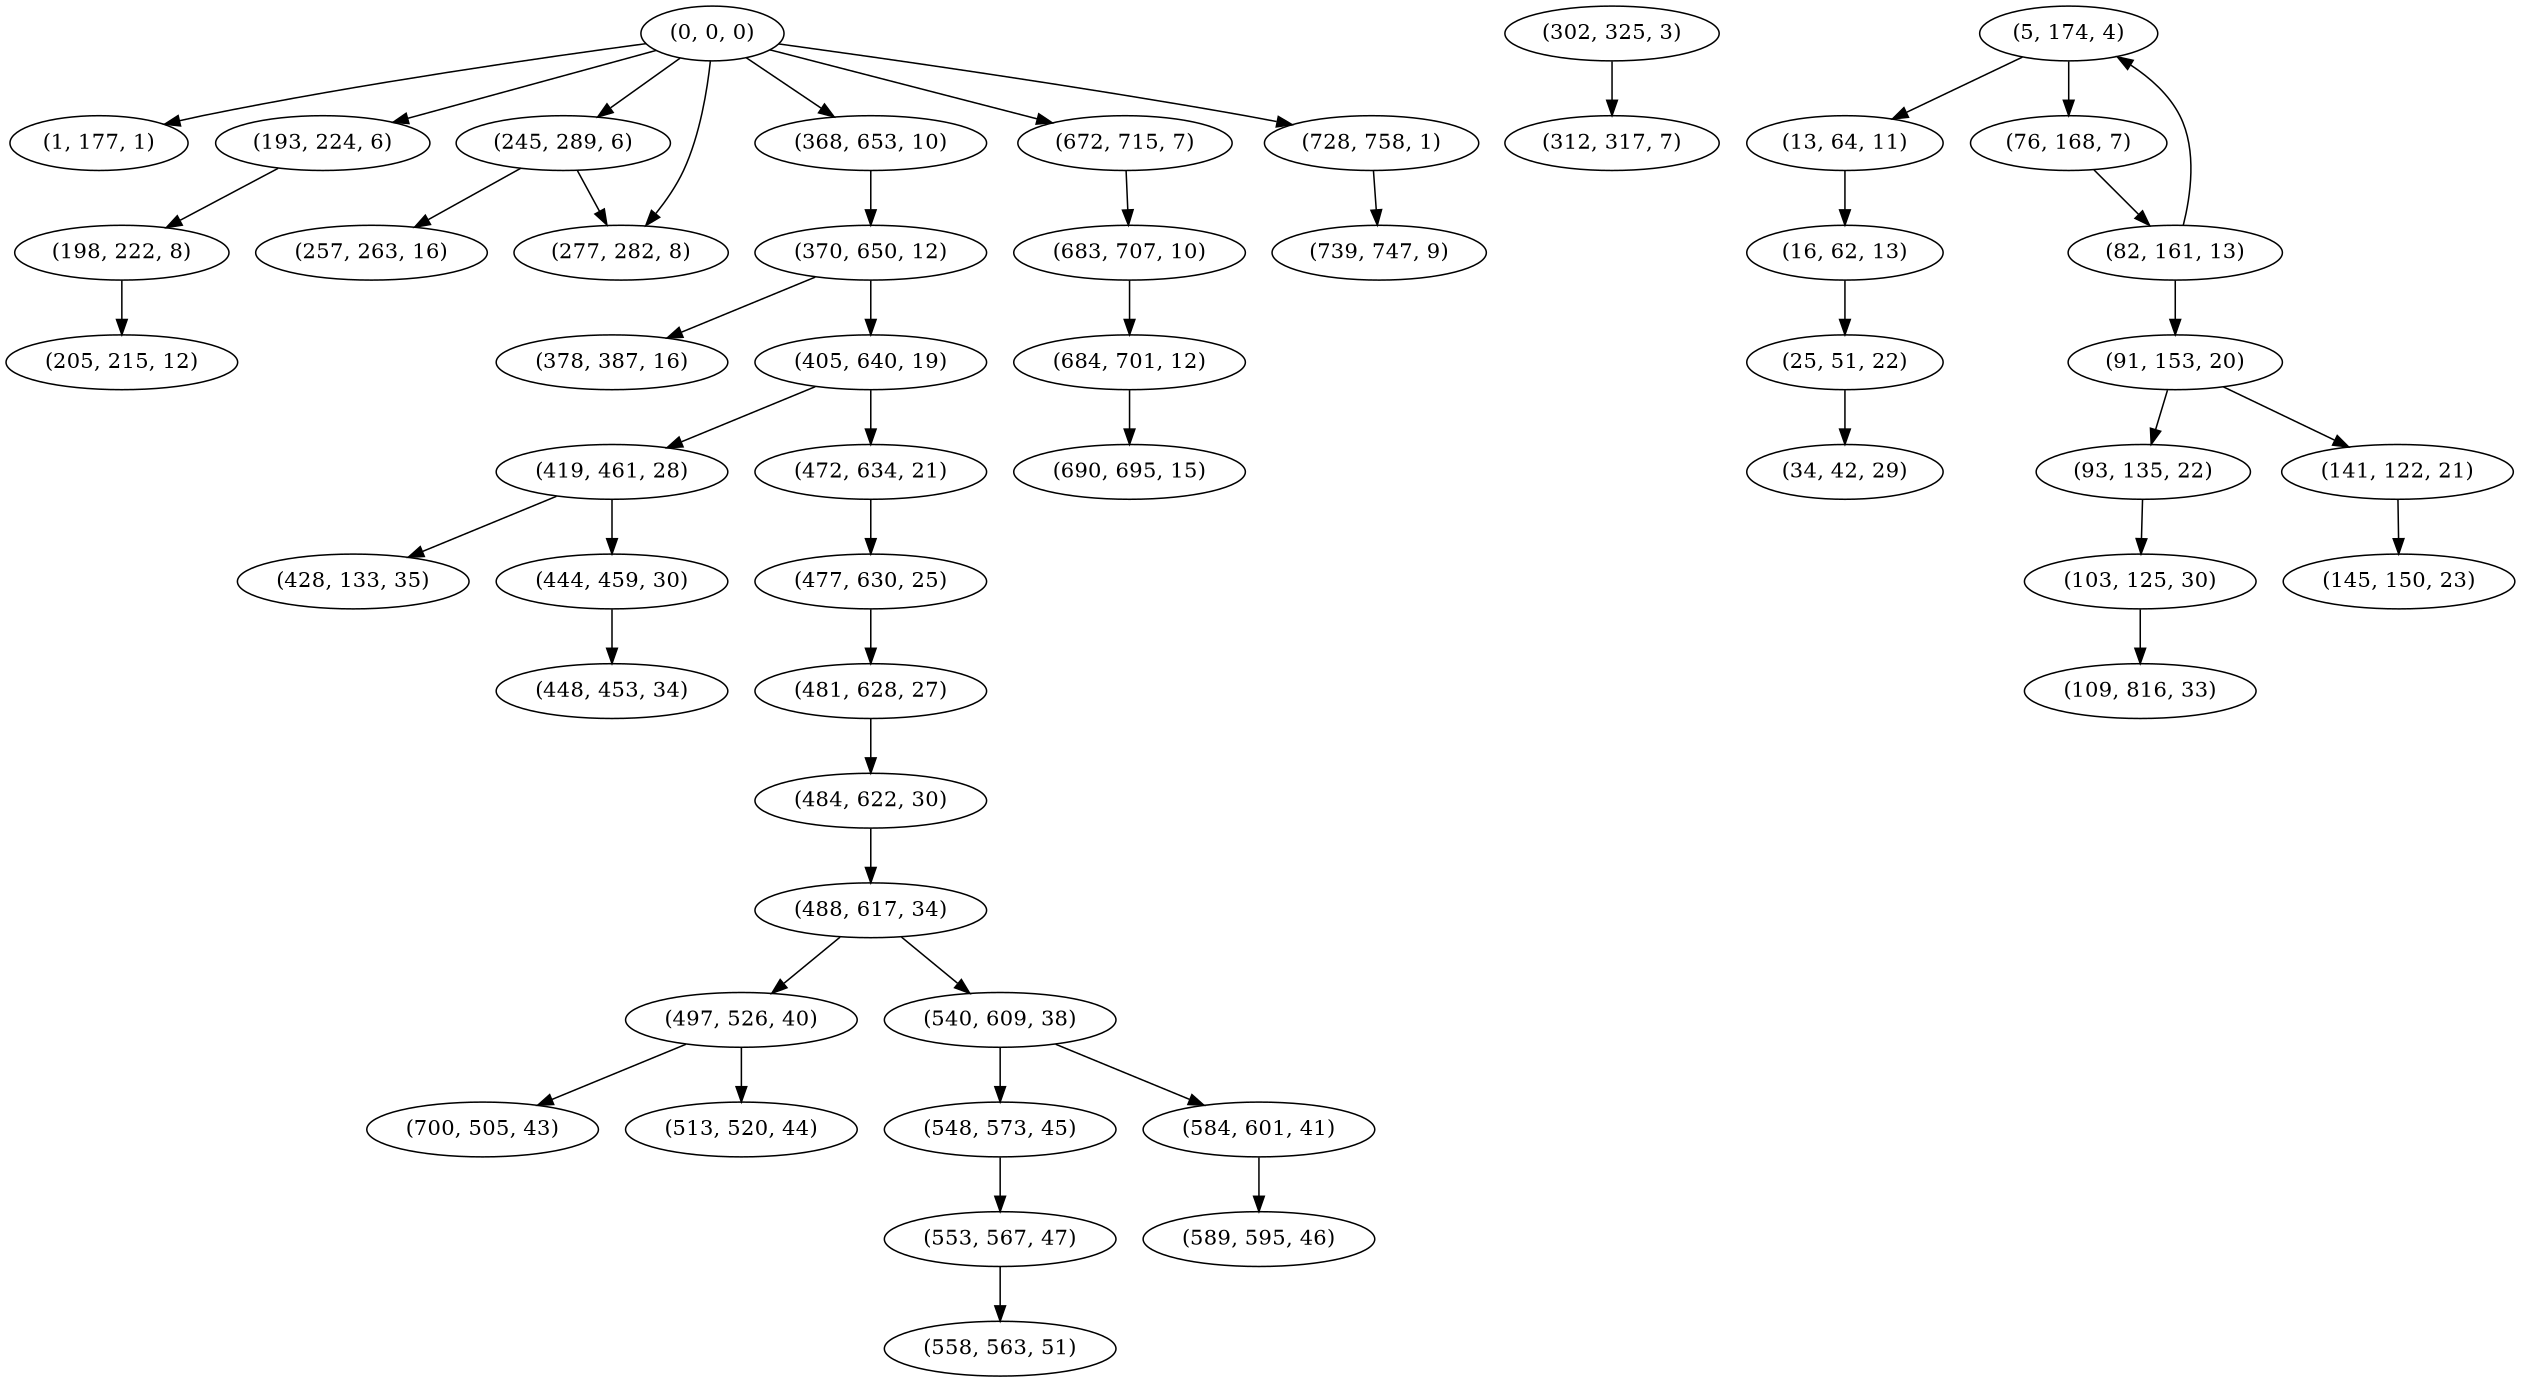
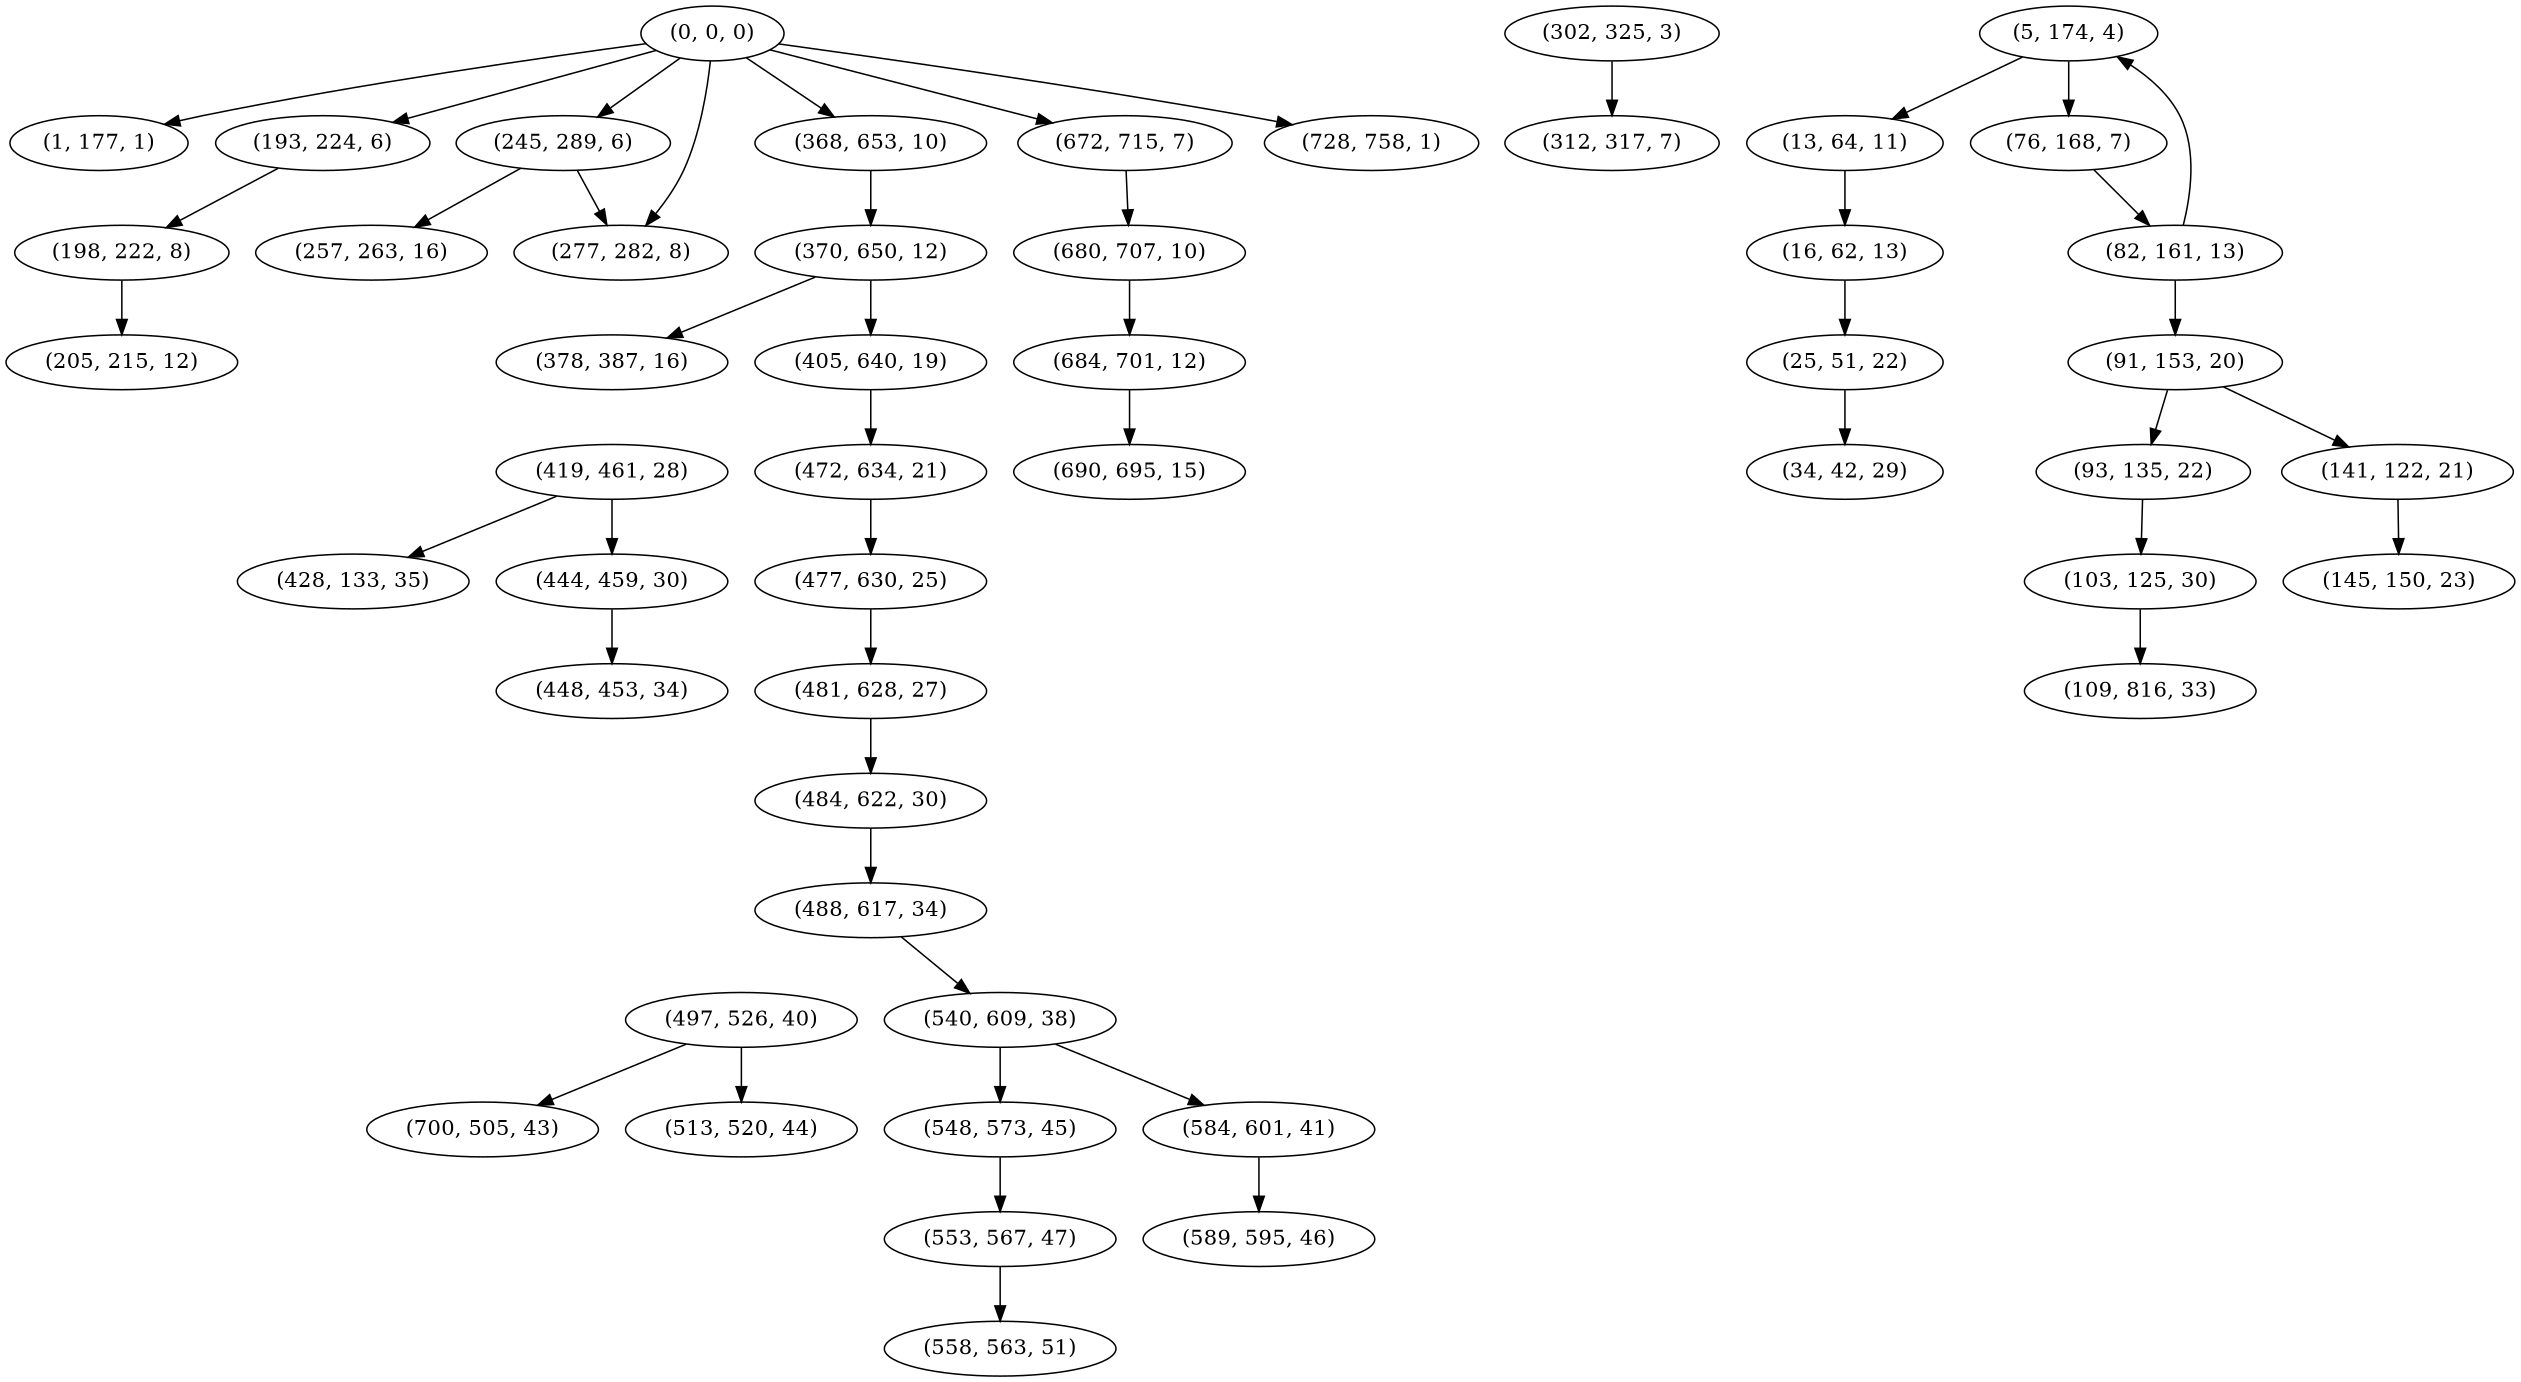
(1130, 253) -> (1130, 253)
(1379, 253) -> none
(748, 414) -> none
(812, 960) -> none
